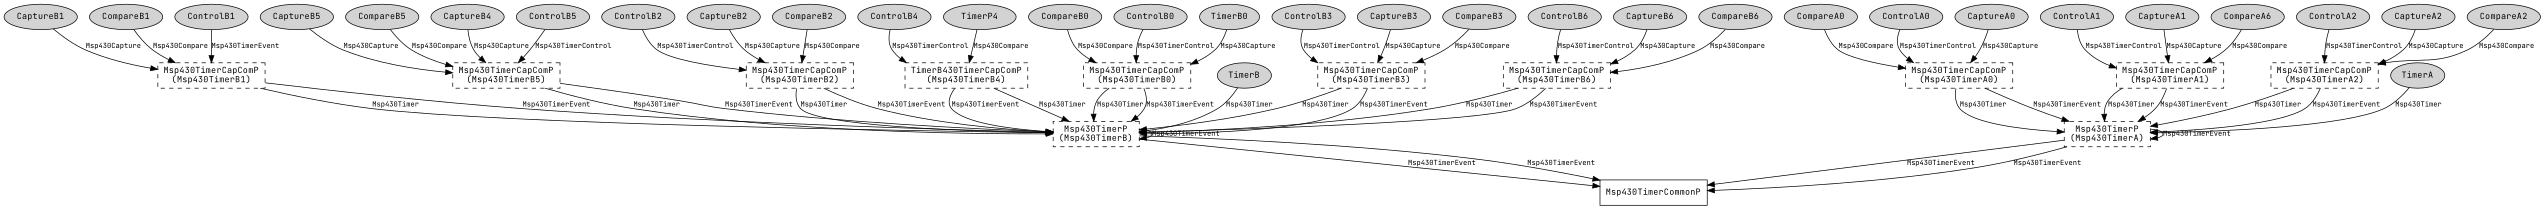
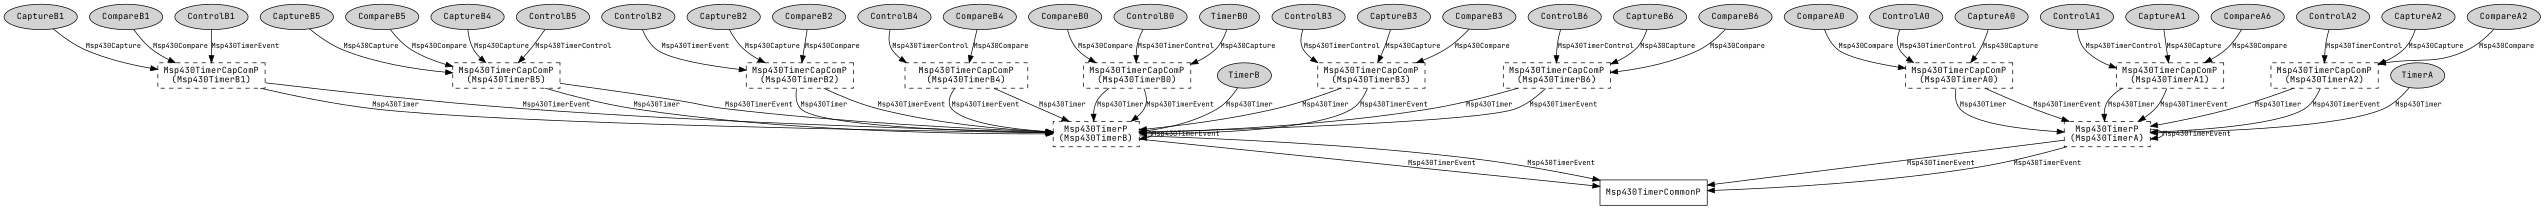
(980, 17) -> (980, 17)
(696, 46) -> (696, 46)
(966, 75) -> (966, 75)
